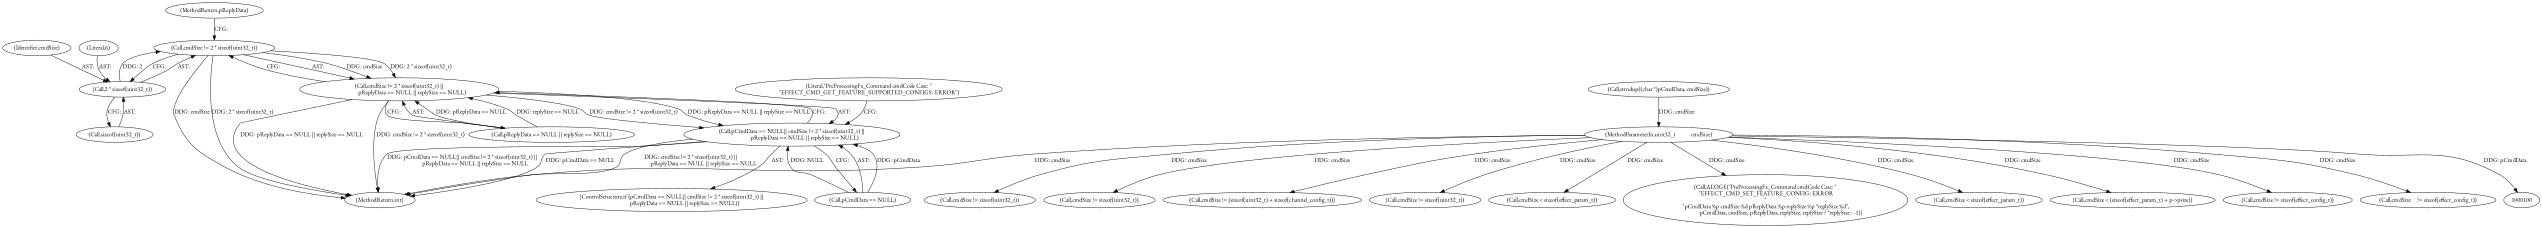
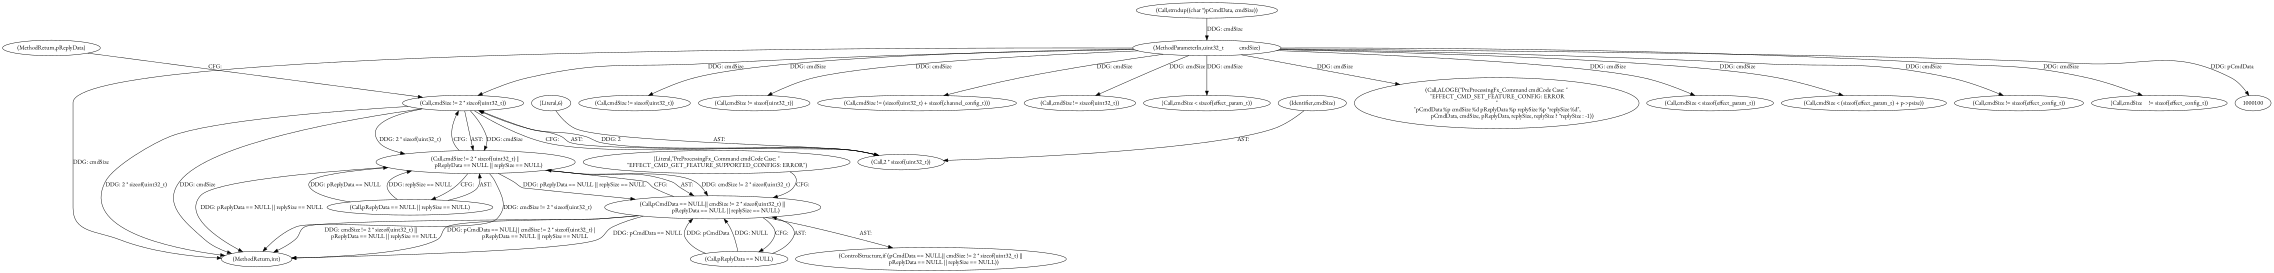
none -> (806, 59)
(115, 135) -> none
(863, 200) -> (739, 259)
